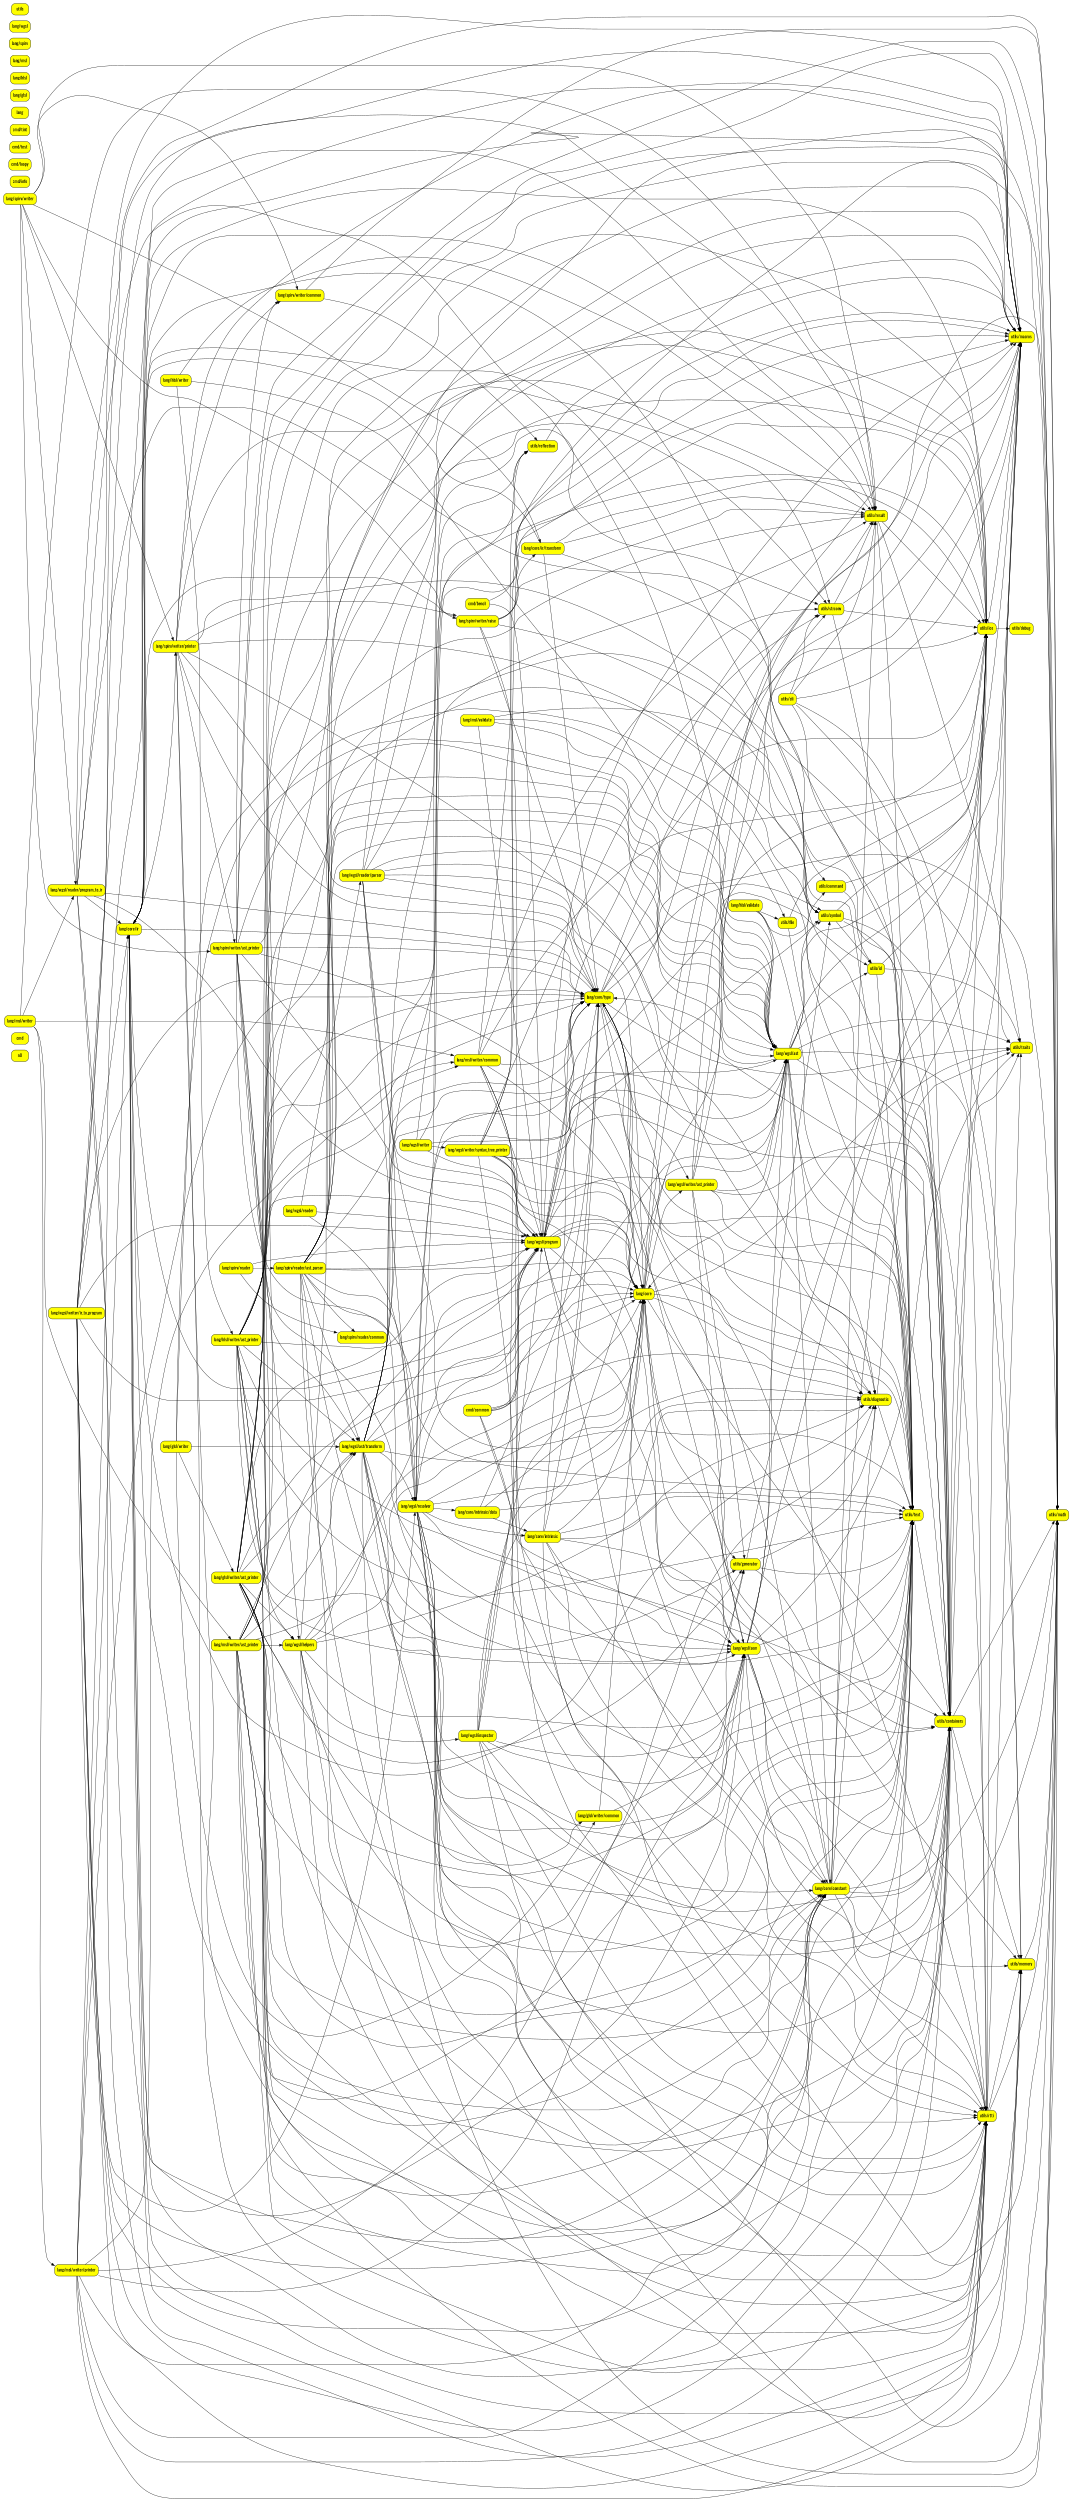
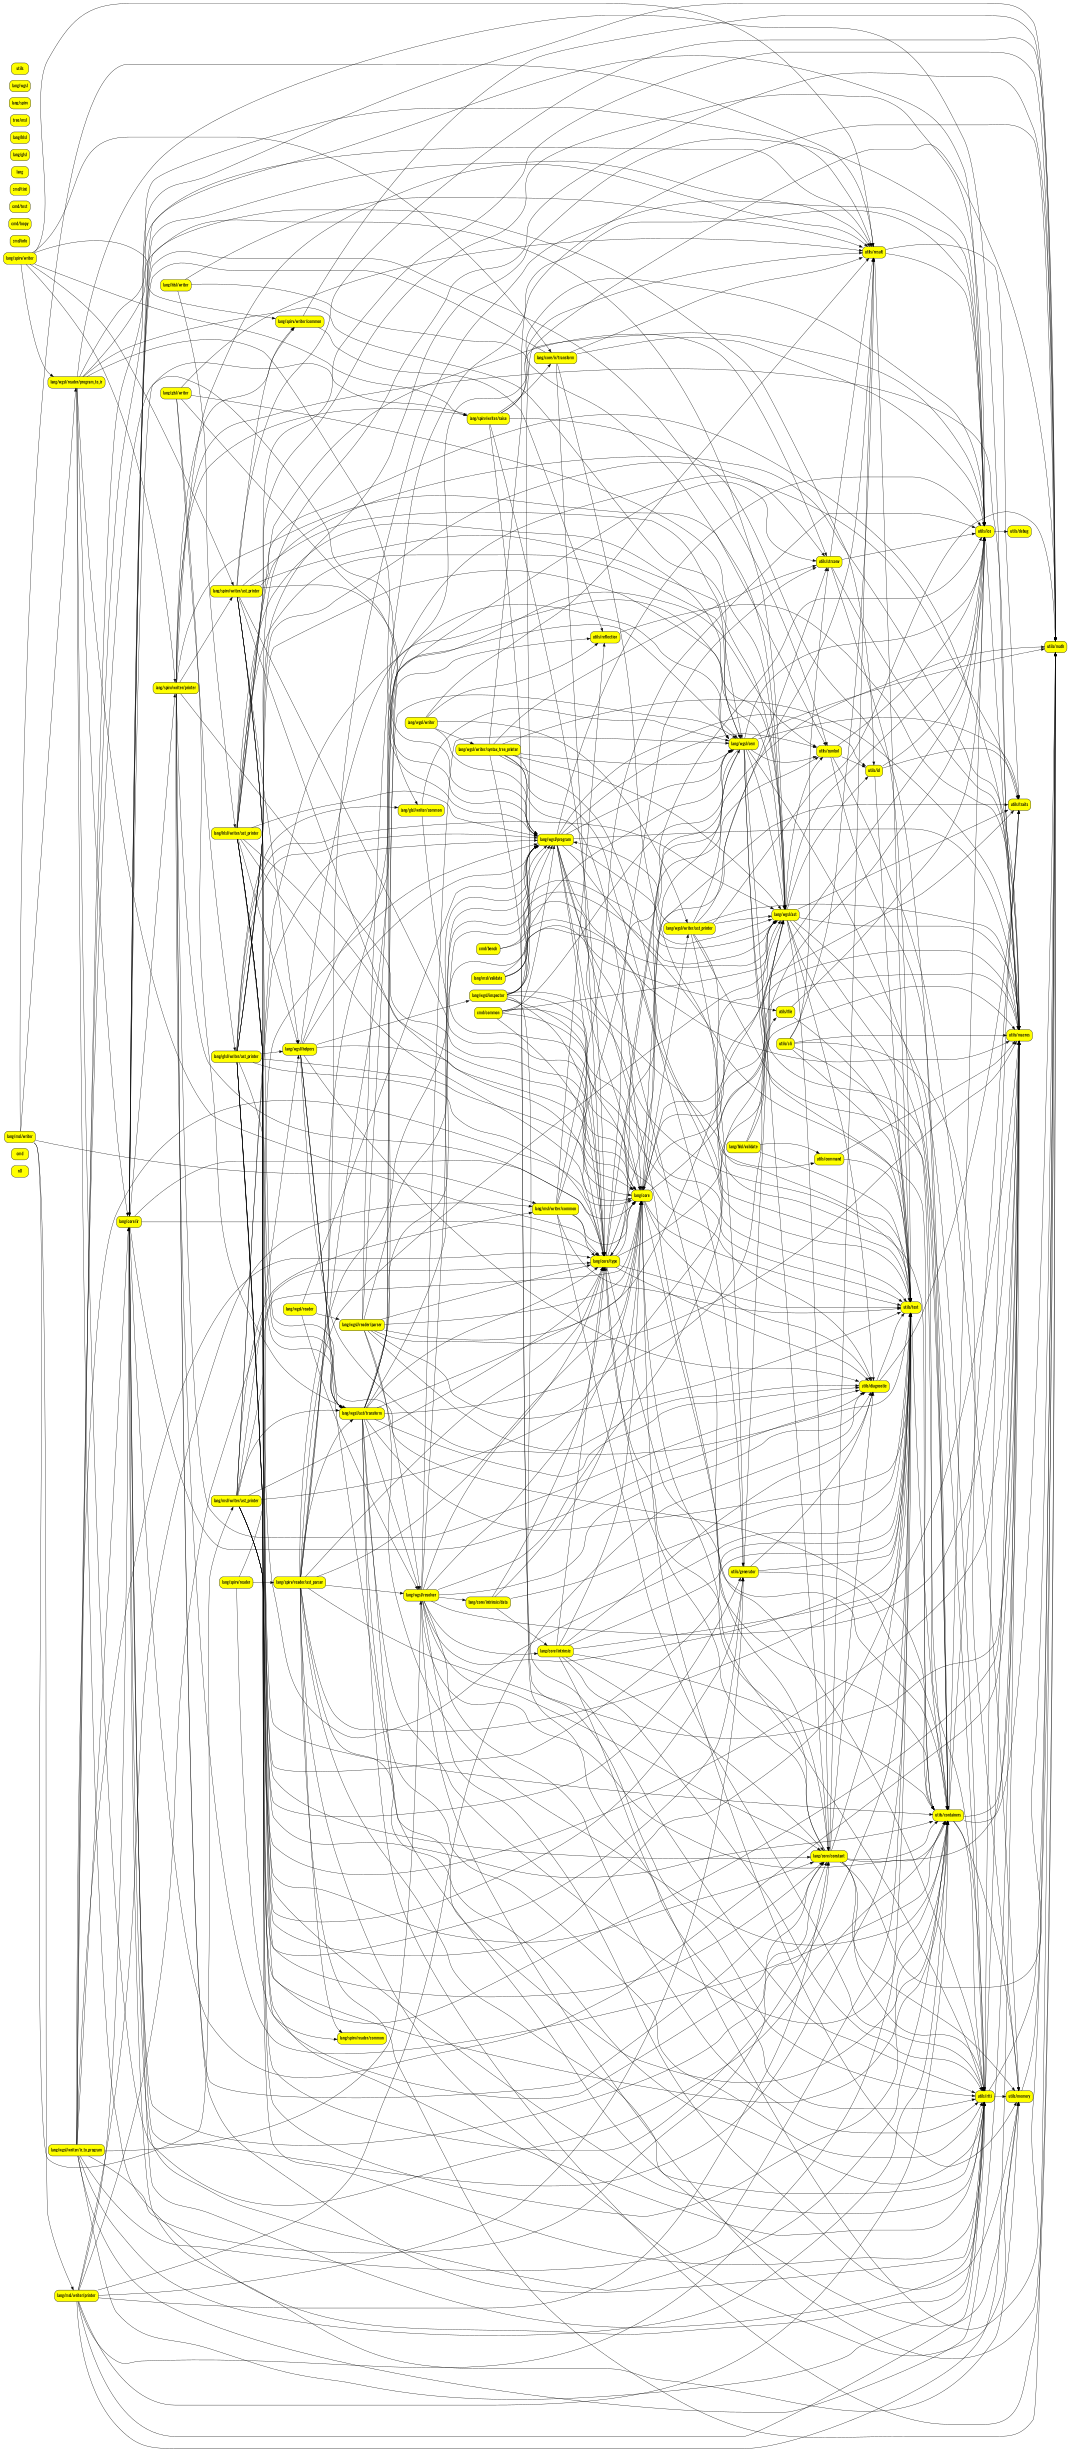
(20, 61) -> (20, 120)
(708, 1025) -> none
(514, 1153) -> (424, 1153)
